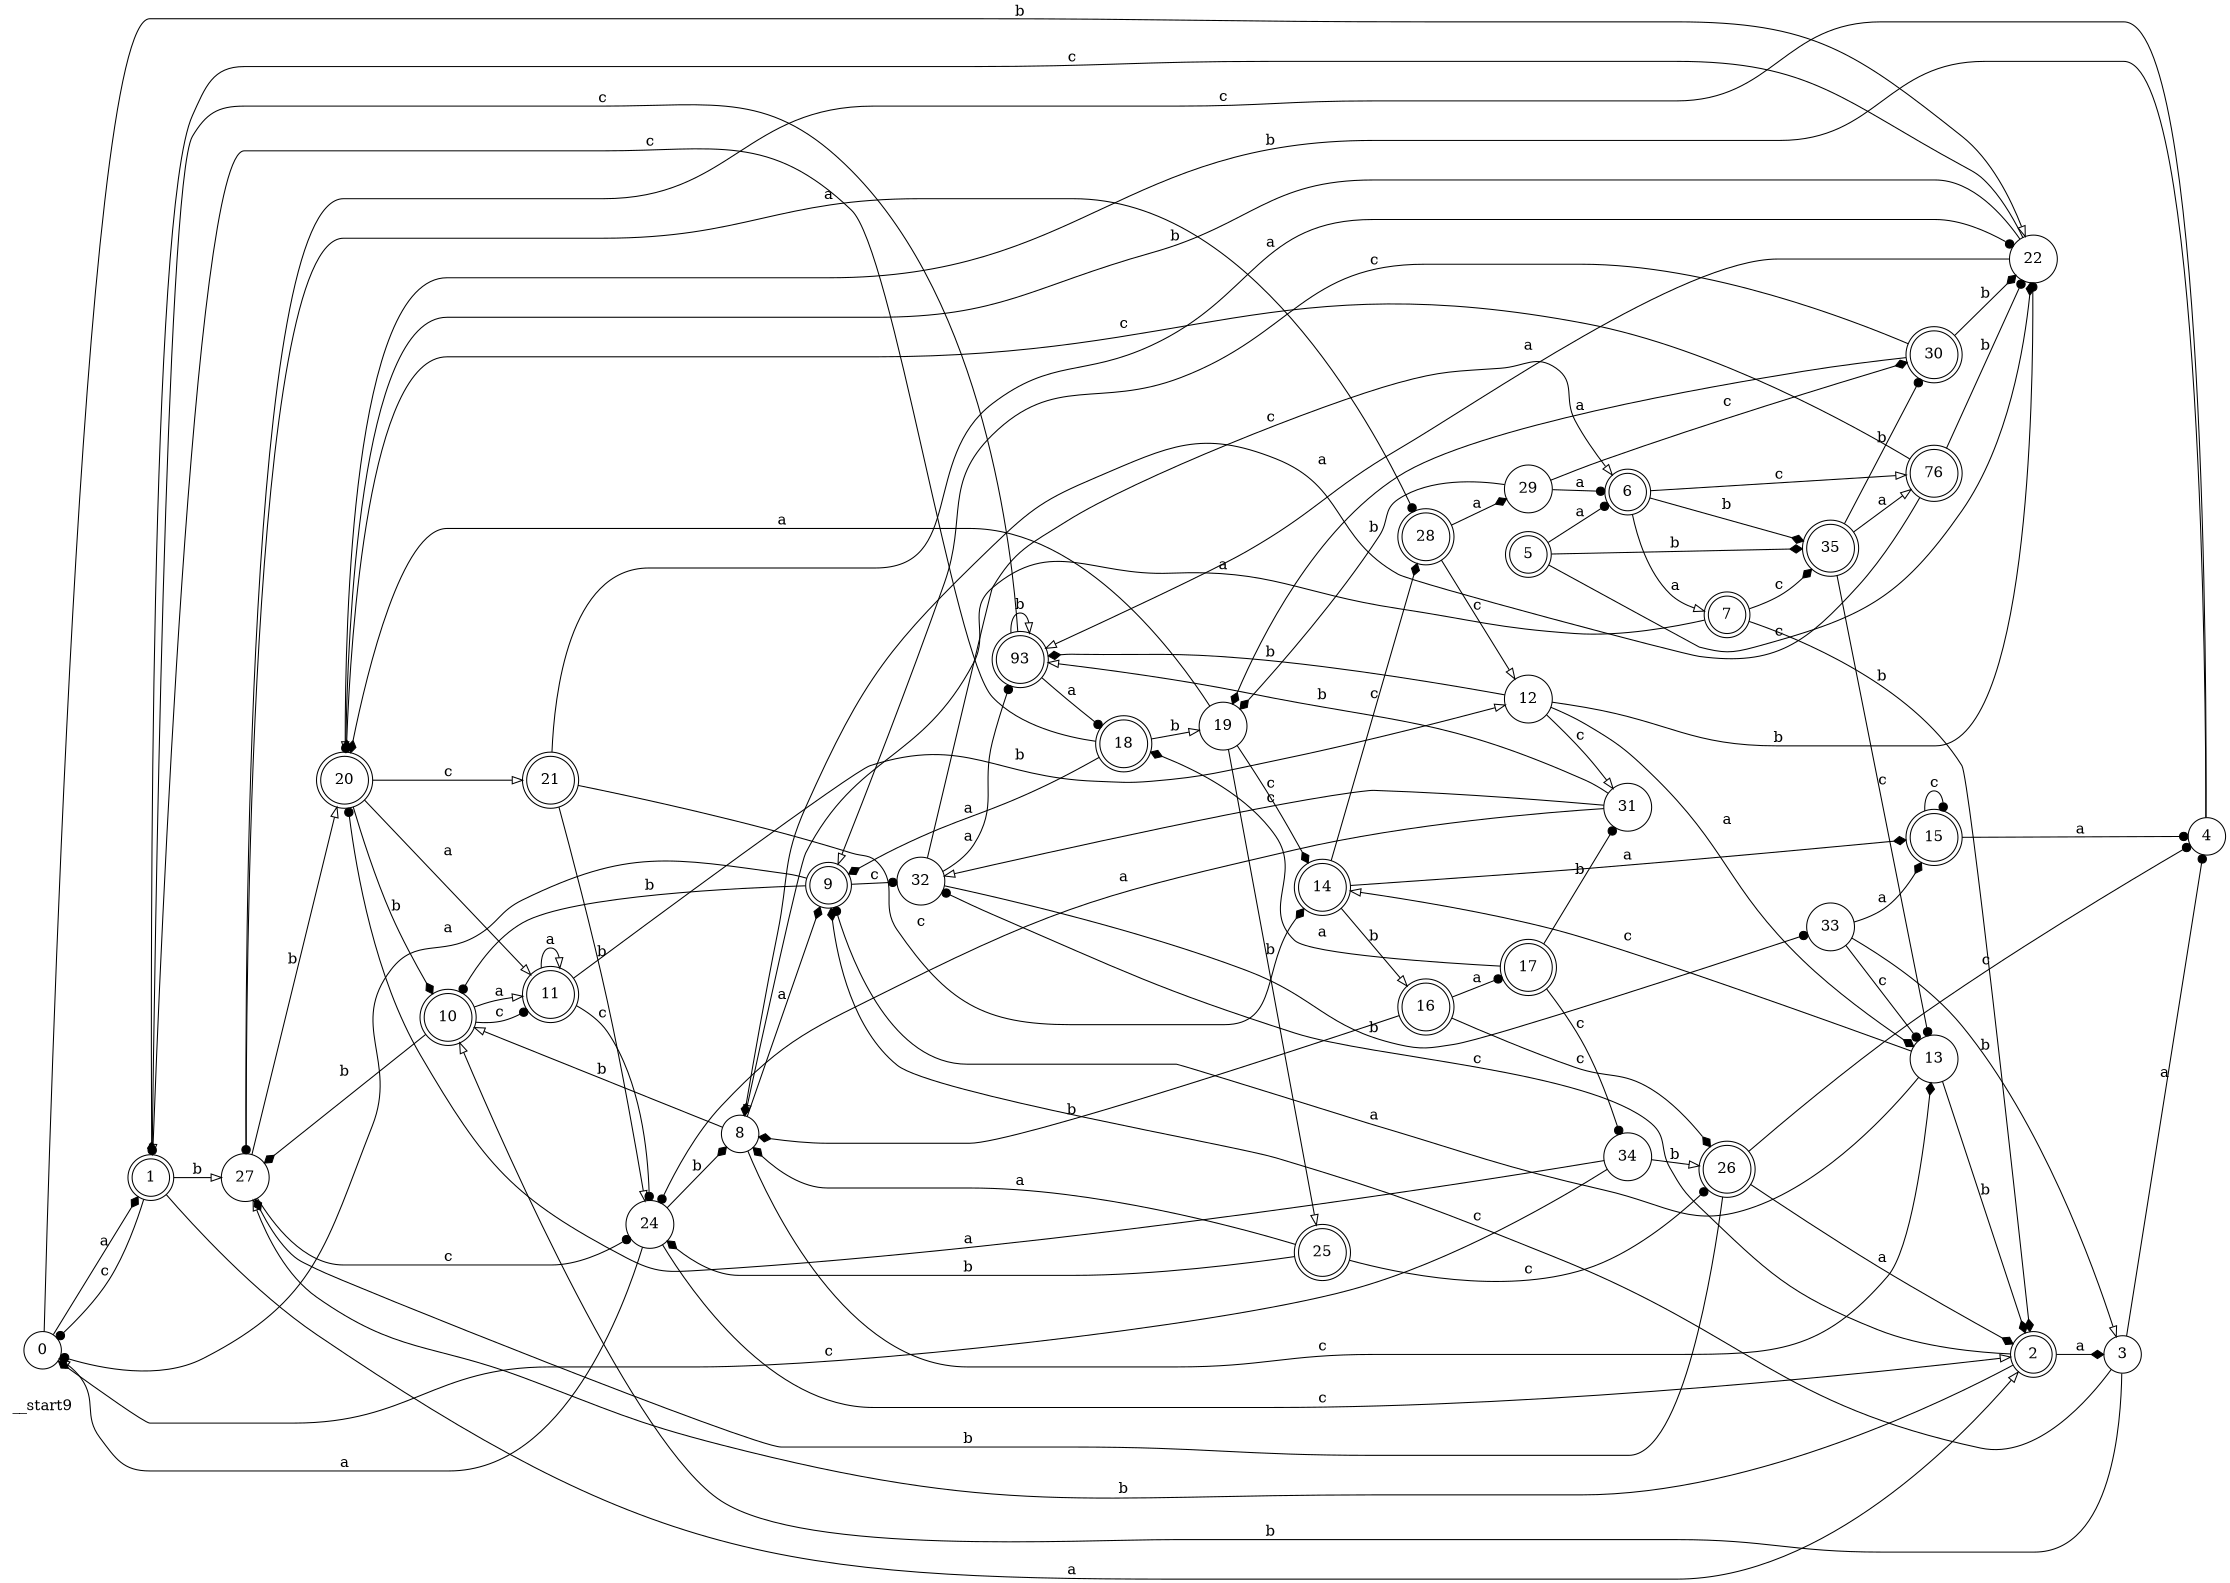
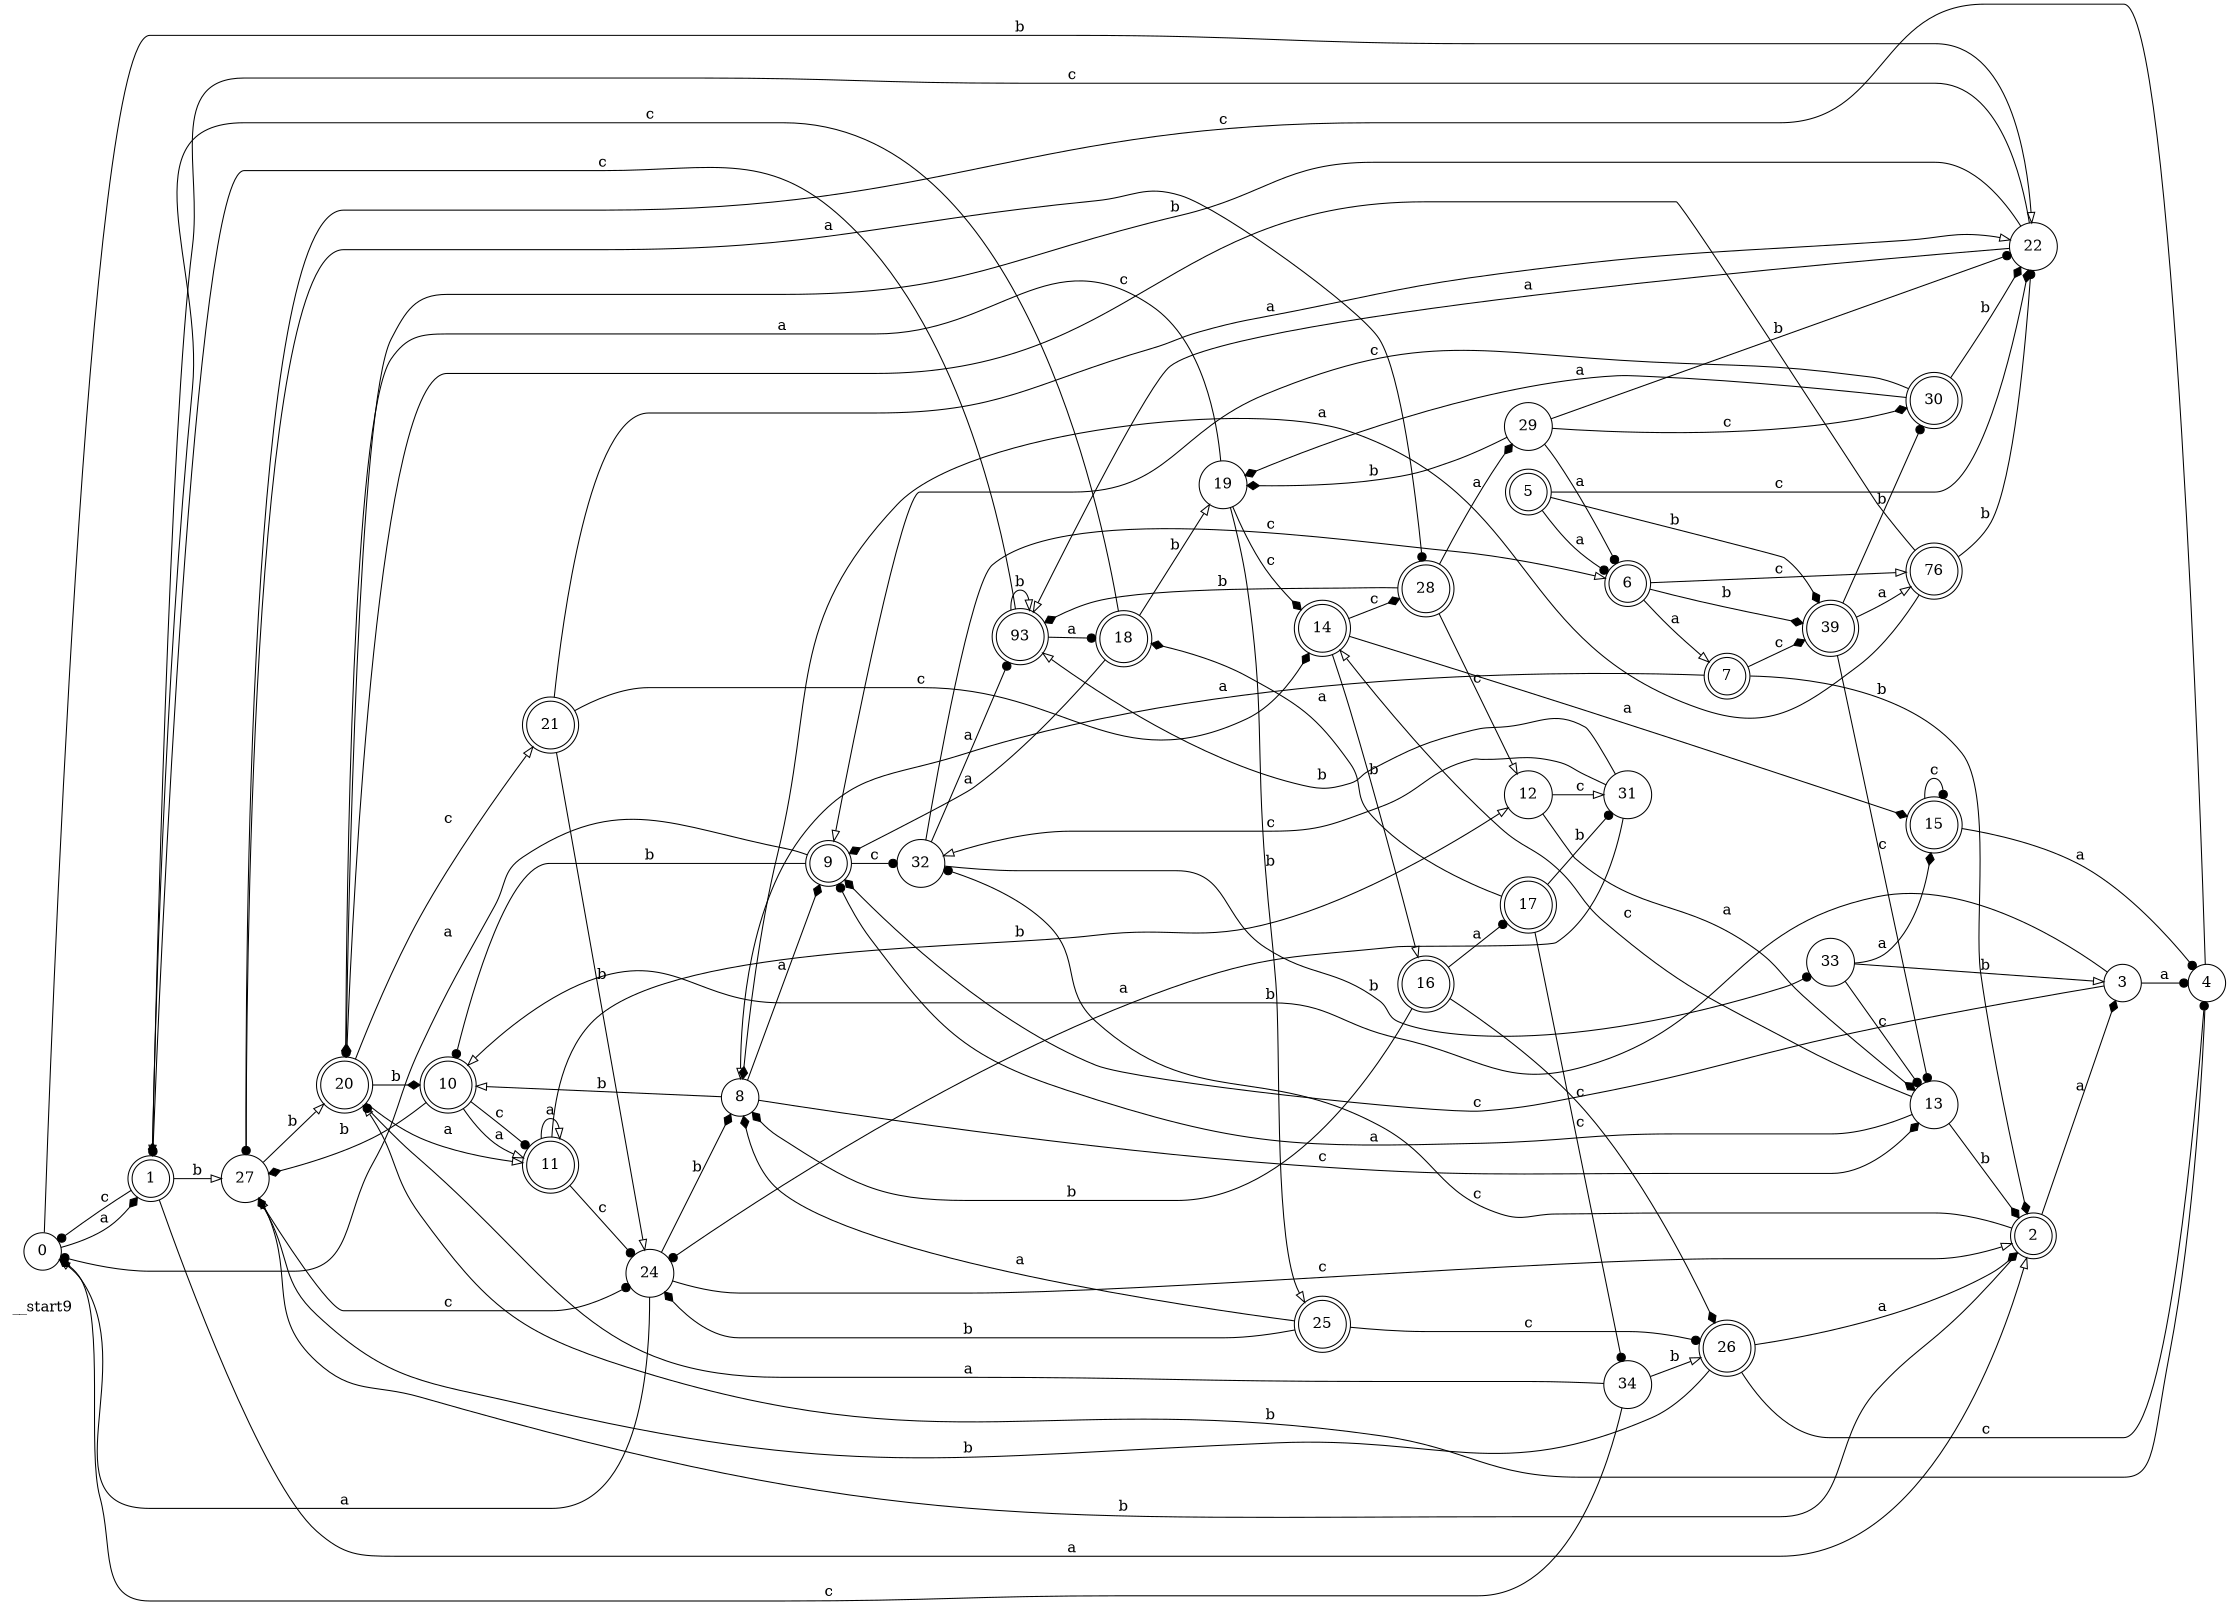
(1138, 351) -> (1169, 343)
(1831, 548) -> (1831, 628)
(1295, 663) -> (1225, 590)
(1973, 719) -> (1777, 338)
